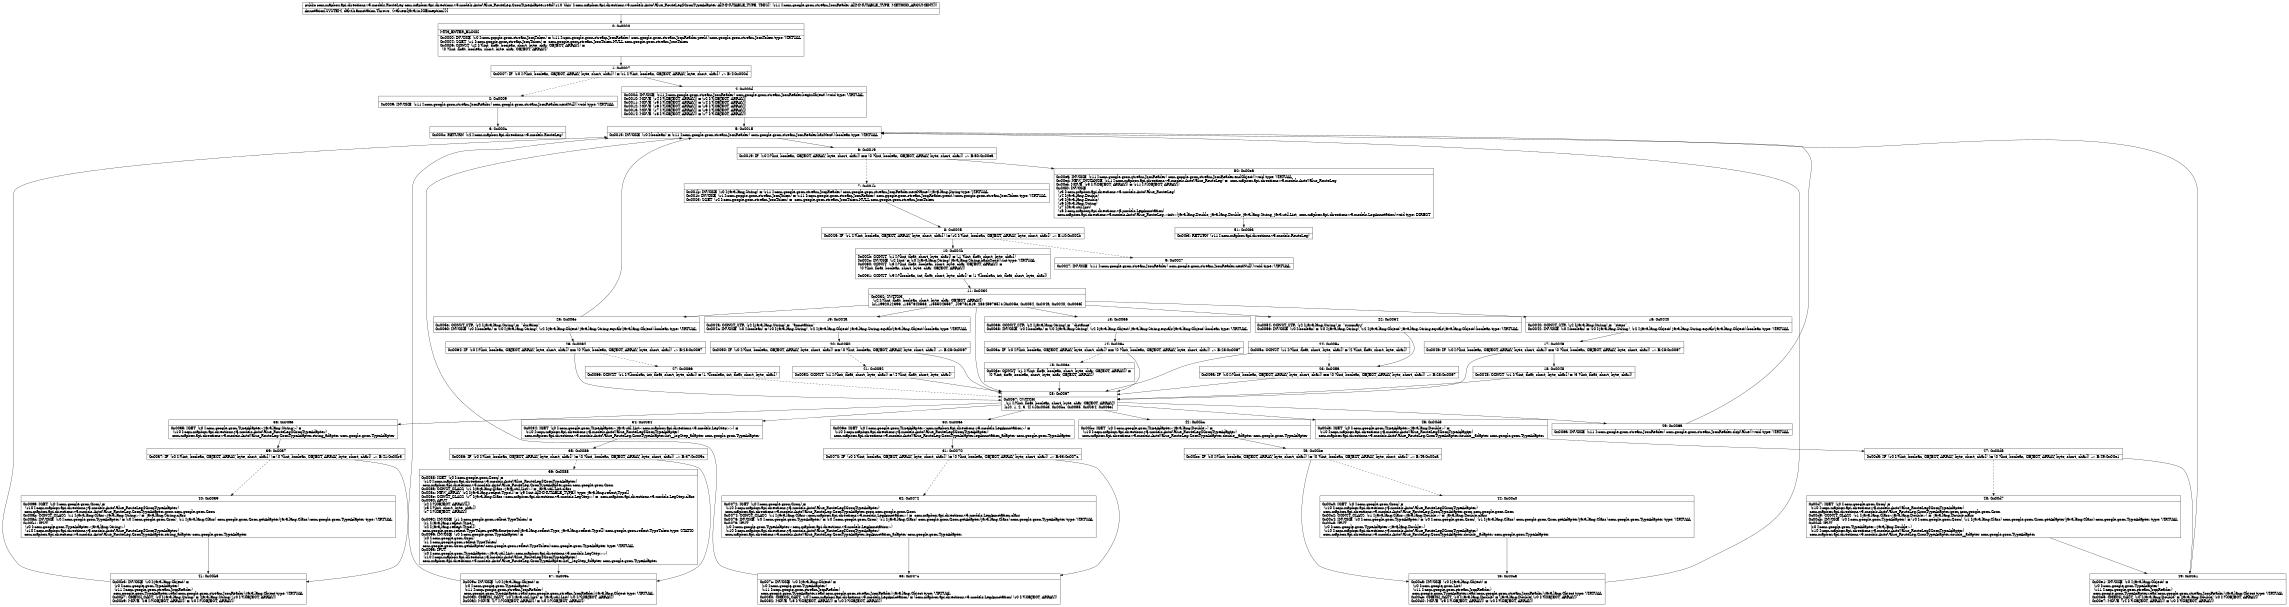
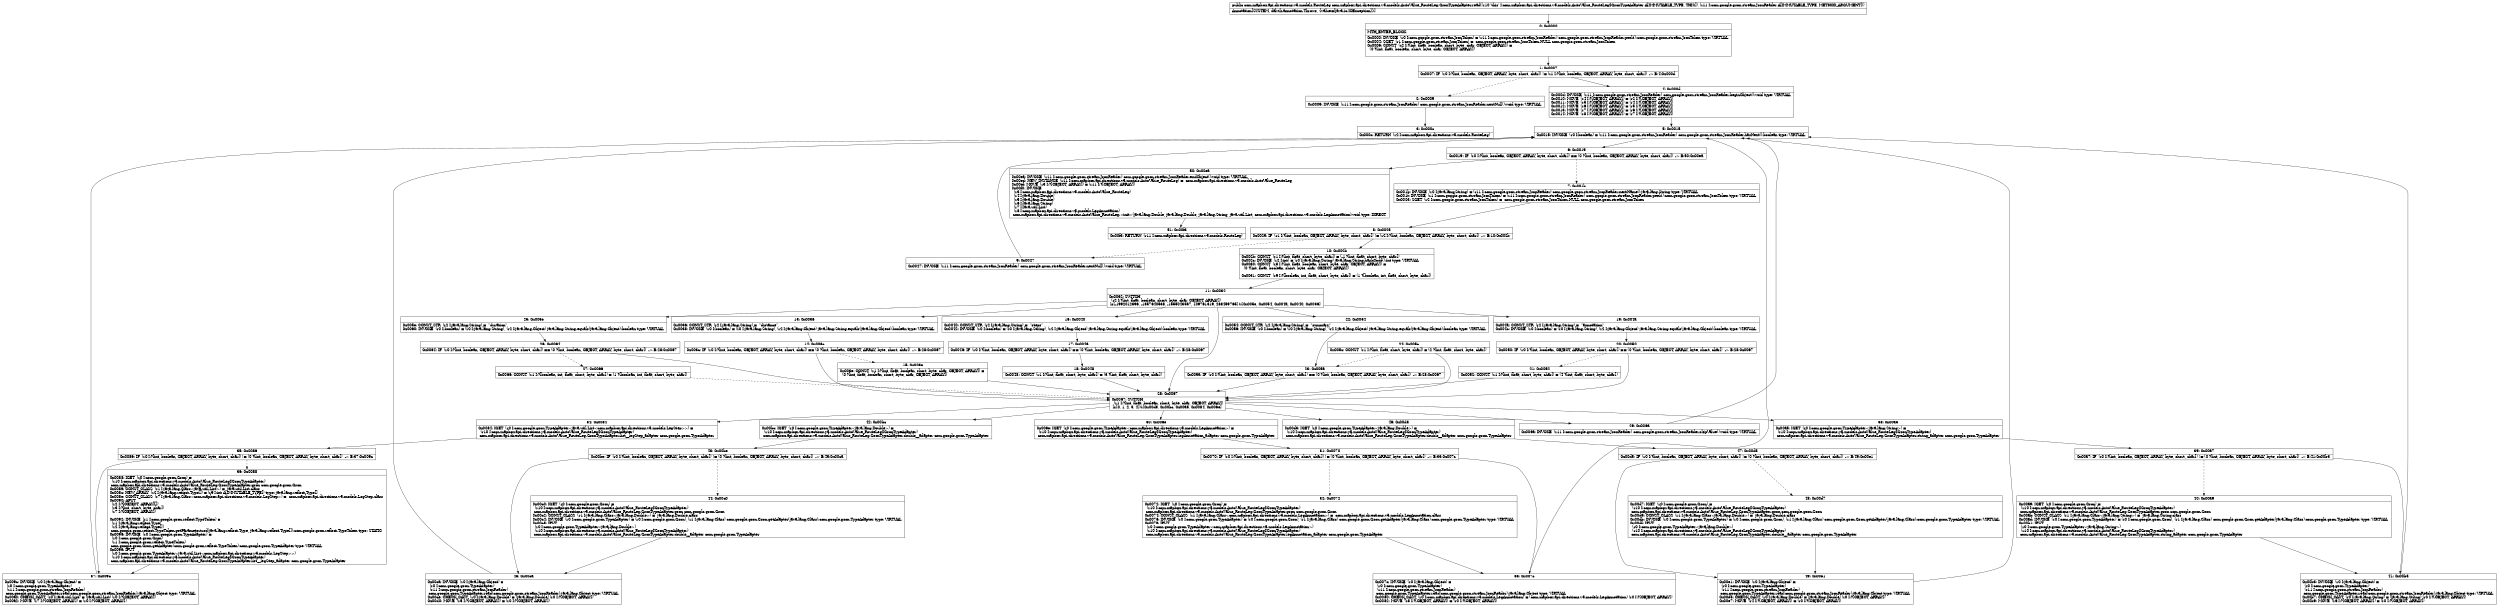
(622, 217) -> (1221, 151)
(1318, 393) -> none
(1436, 586) -> (461, 586)
